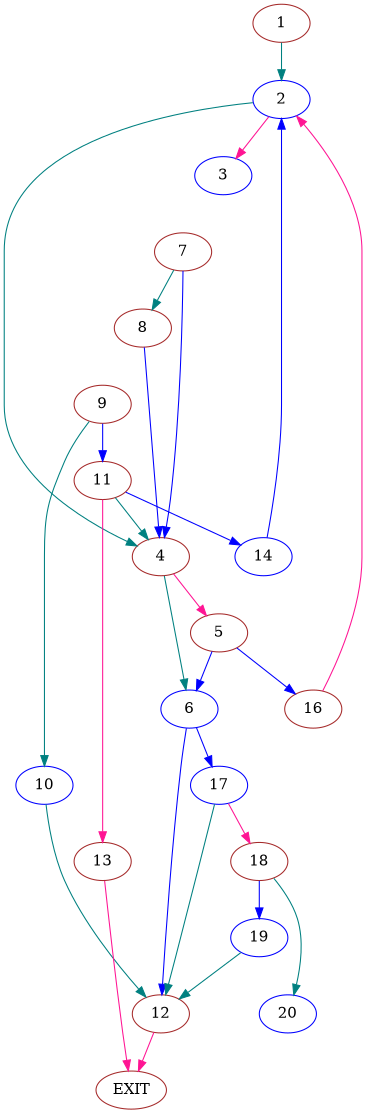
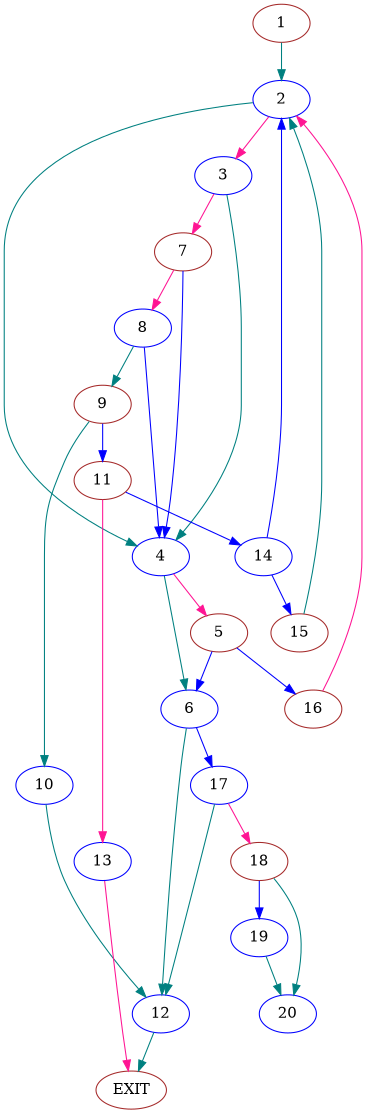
none -> (206, 209)
(166, 285) -> (166, 285)
(143, 328) -> (143, 328)
none -> (125, 361)
(128, 514) -> (241, 371)
(161, 557) -> (161, 557)
none -> (300, 633)
(172, 856) -> (172, 856)
(103, 861) -> (103, 861)
(214, 973) -> (272, 971)
(161, 1014) -> (161, 1014)
(148, 1047) -> (148, 1047)
